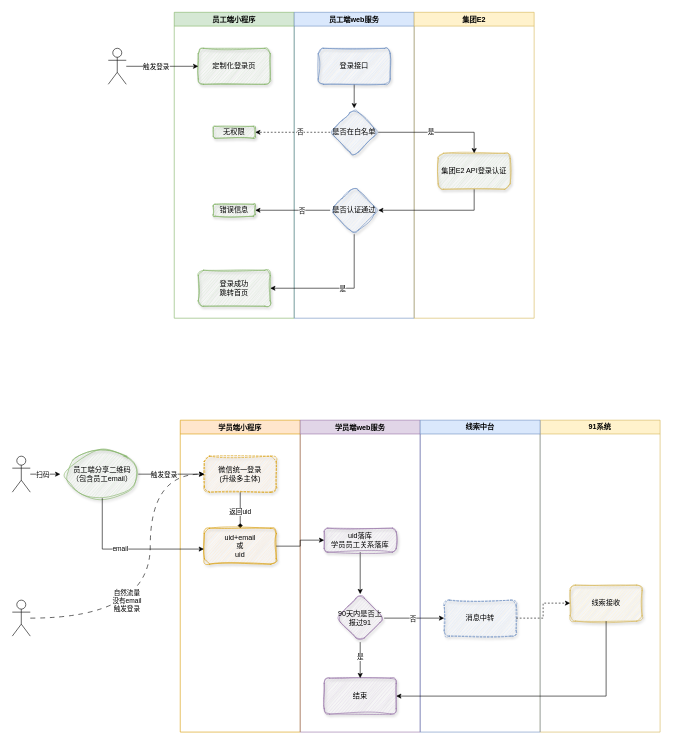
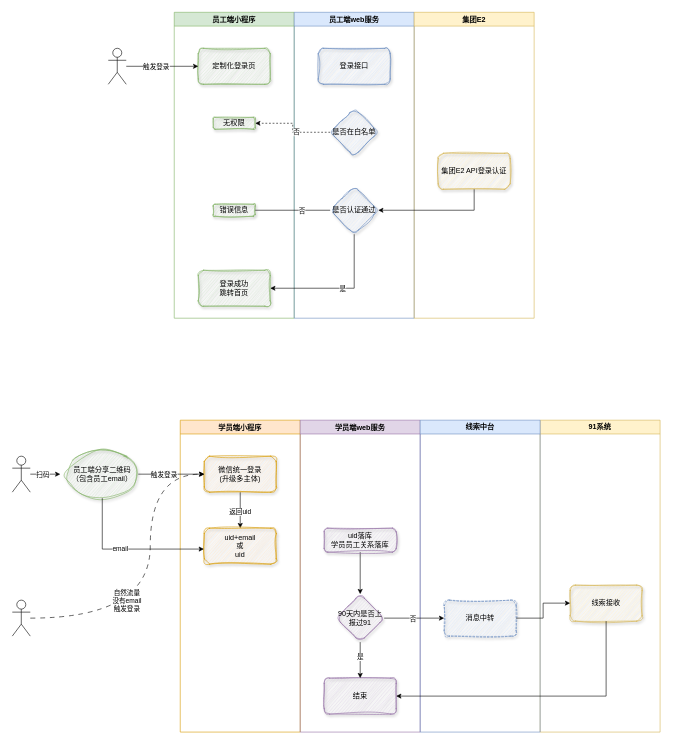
(354, 102) -> none
(234, 132) -> (234, 123)
(430, 132) -> none
(474, 171) -> (474, 171)
(260, 210) -> (259, 210)
(240, 474) -> (240, 474)
(240, 522) -> (240, 522)
(318, 540) -> none
(543, 612) -> (543, 612)
